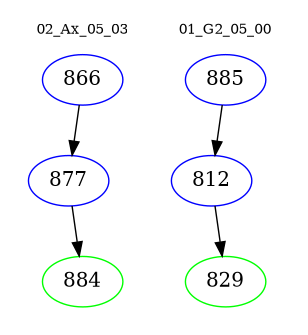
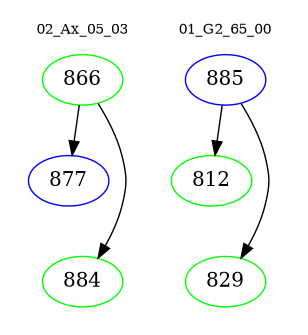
(226, 30) -> (226, 30)
(83, 80) -> (83, 80)
(212, 181) -> (212, 181)
(75, 224) -> (125, 174)
(218, 224) -> (268, 174)
